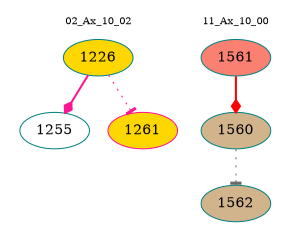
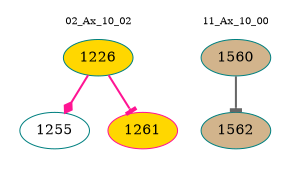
(236, 58) -> none
(119, 92) -> (119, 92)
(236, 165) -> (236, 92)
